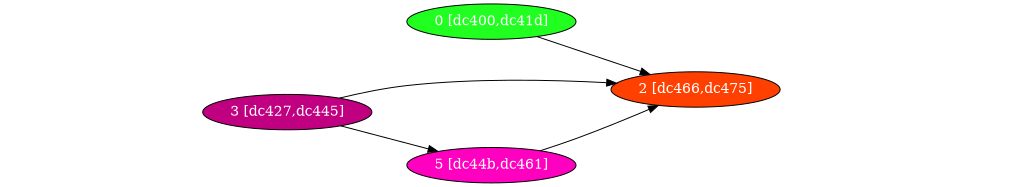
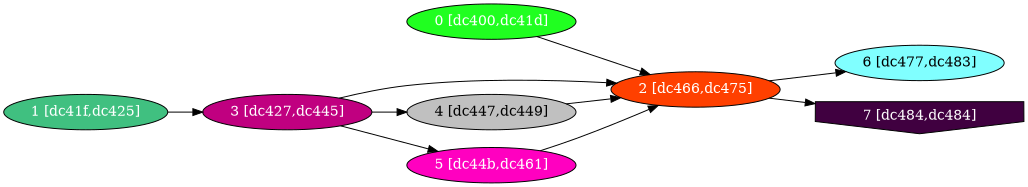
none -> (920, 63)
none -> (86, 112)
none -> (491, 112)
none -> (920, 116)
